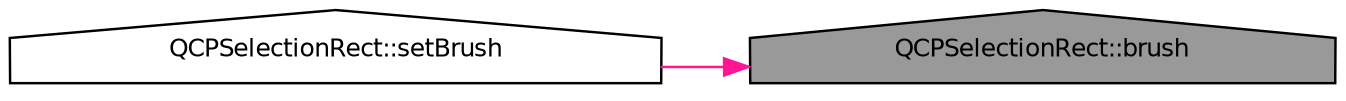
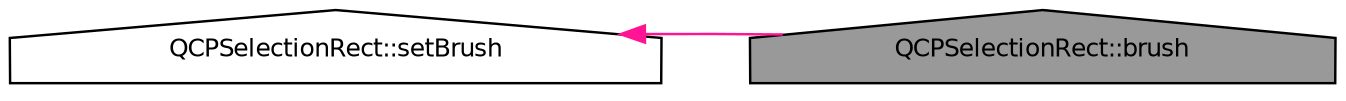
(692, 67) -> (714, 34)
